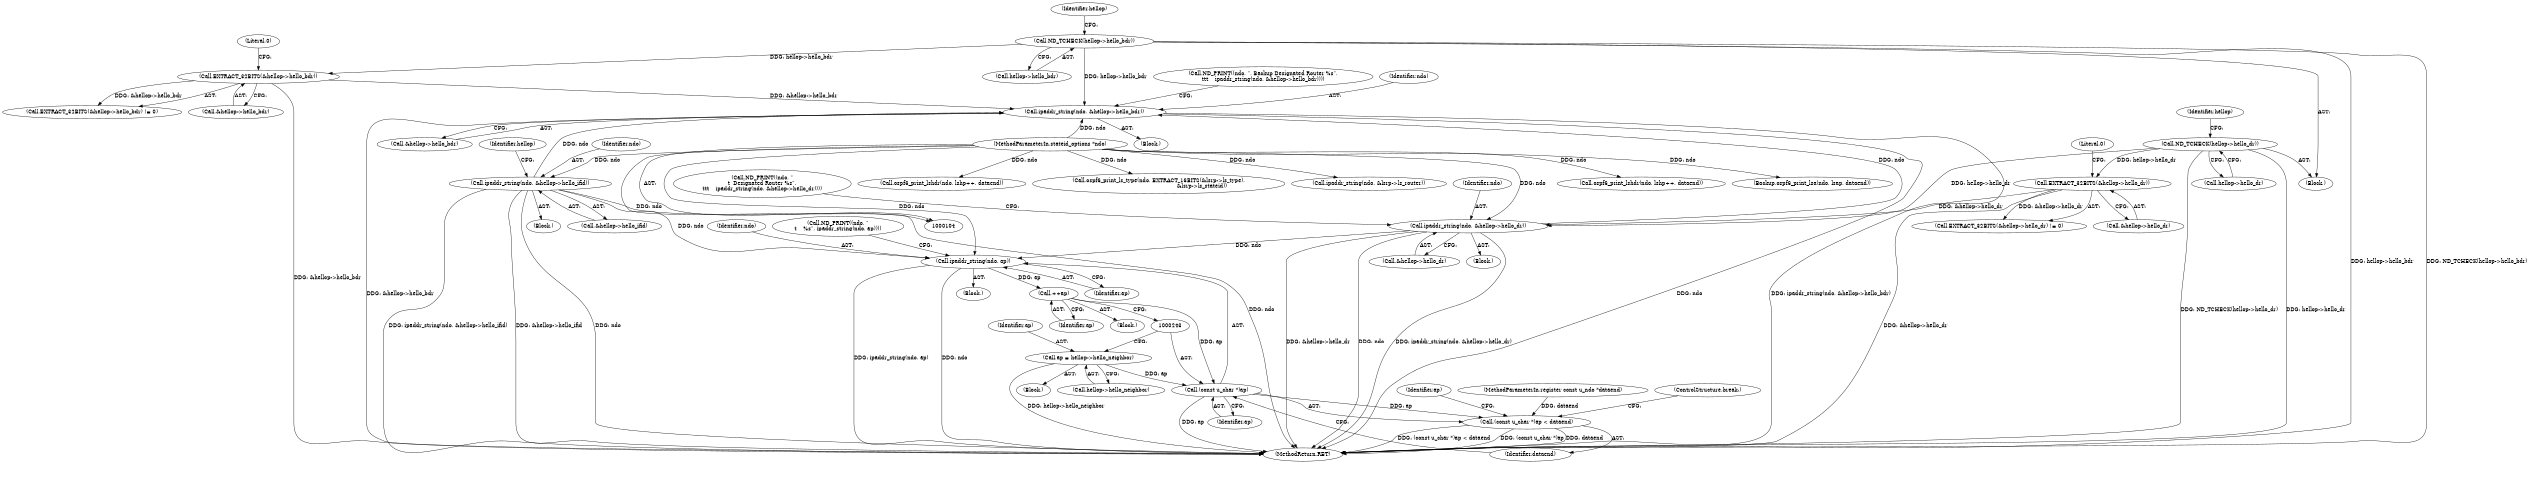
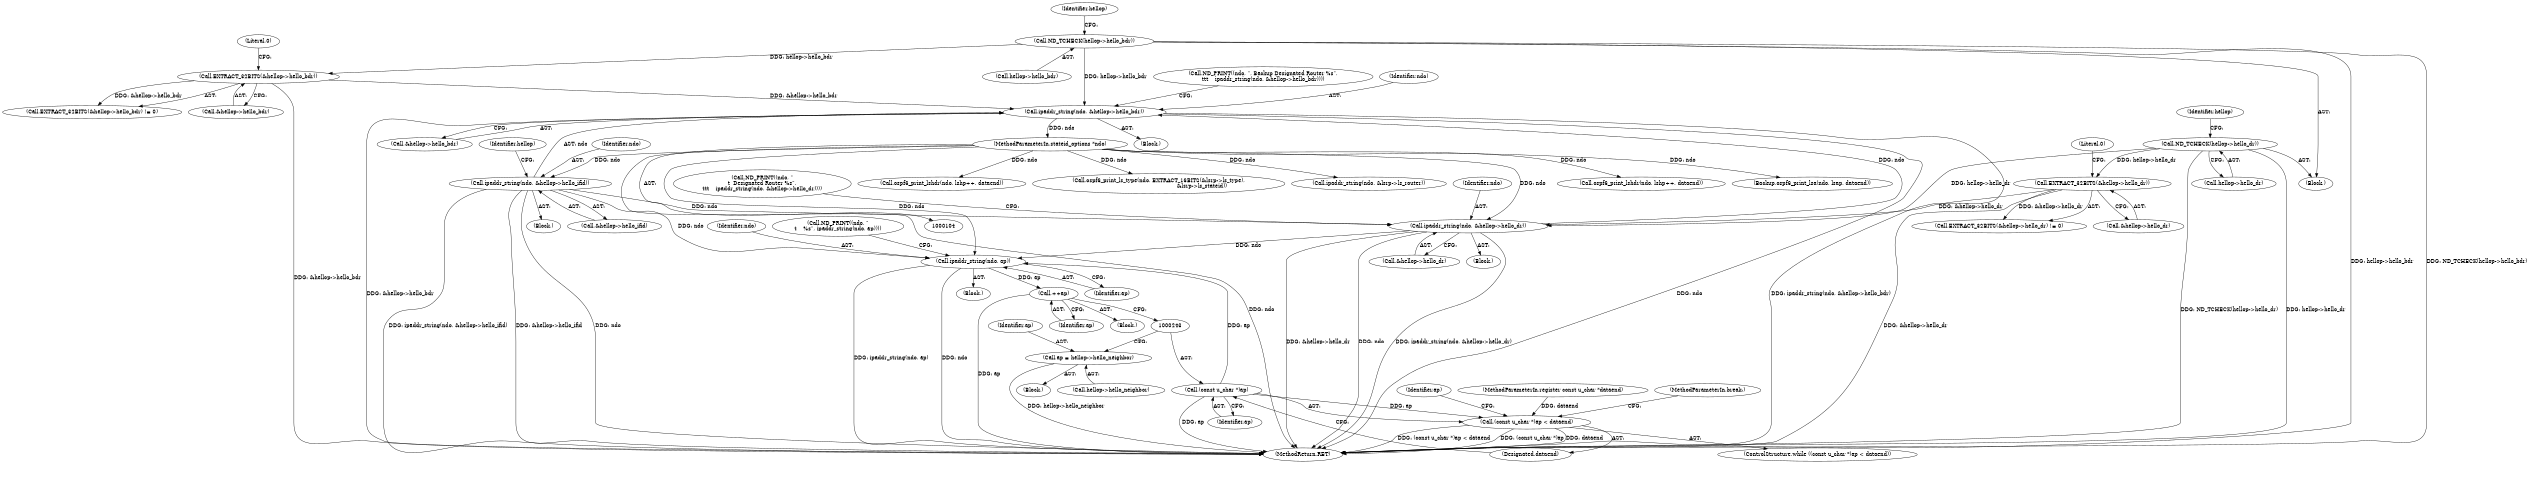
(1038, 54) -> none
(1076, 132) -> (1050, 125)
(576, 144) -> (576, 144)
(2235, 160) -> (2235, 160)
(742, 214) -> (978, 217)
(1165, 308) -> (1034, 444)
(1239, 326) -> (1239, 326)
(1103, 372) -> none
(1143, 377) -> none
(1553, 390) -> (1553, 390)
(1708, 390) -> (1708, 390)
(1530, 455) -> (1530, 455)
none -> (1817, 455)
